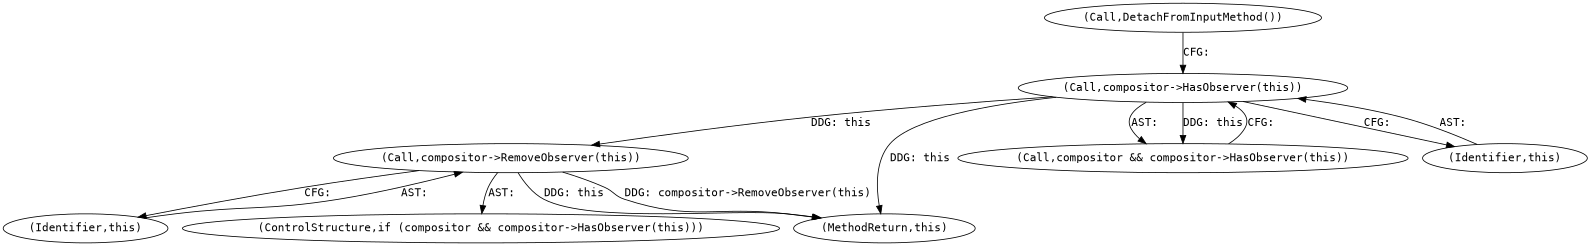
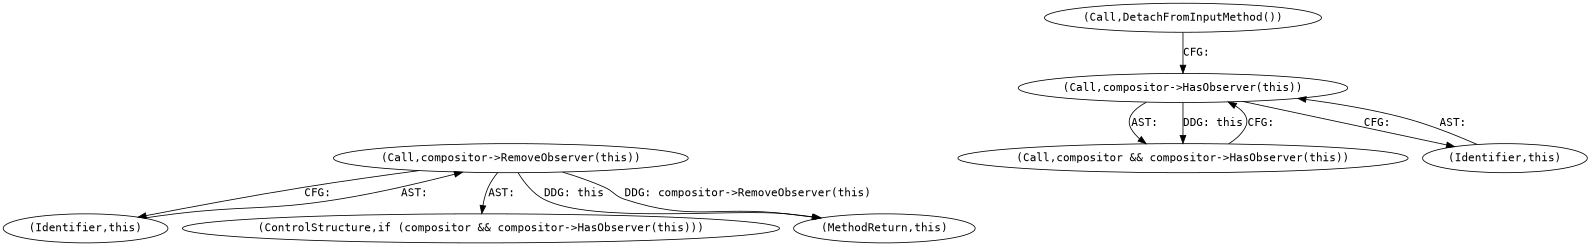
(826, 116) -> none
(938, 119) -> none
